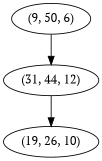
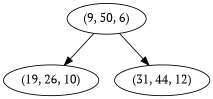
(51, 107) -> (82, 46)
